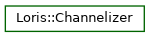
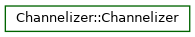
(75, 19) -> (98, 19)
